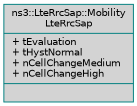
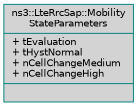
(69, 24) -> (69, 24)
